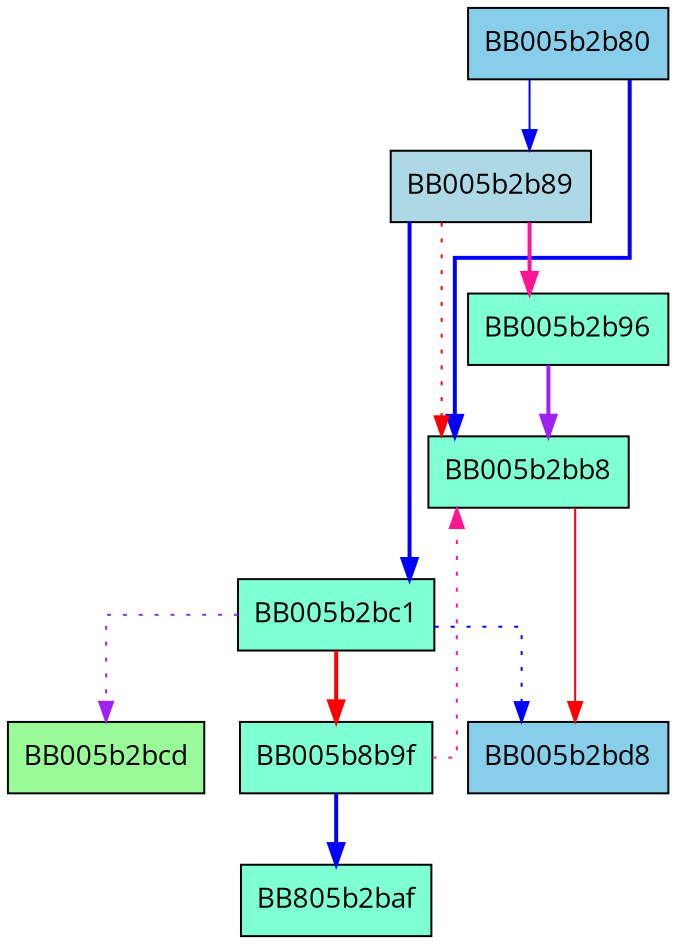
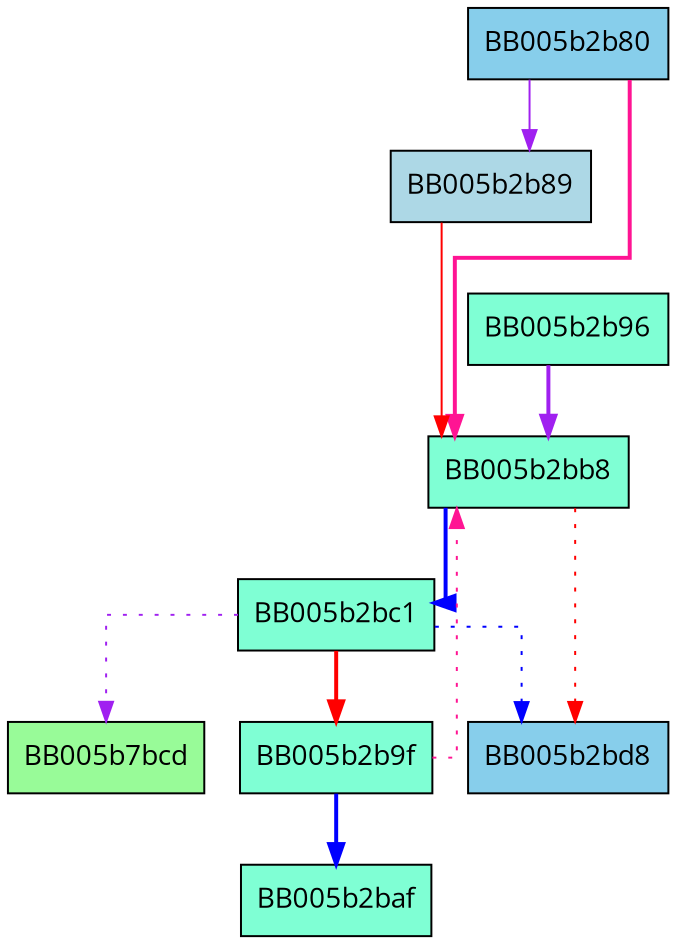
(530, 105) -> (530, 105)
(530, 245) -> none
(552, 258) -> (552, 258)
(442, 319) -> (442, 319)
(410, 391) -> (446, 556)
(575, 605) -> (575, 605)
(106, 758) -> (106, 758)
(336, 758) -> (336, 758)
(336, 900) -> (336, 900)
